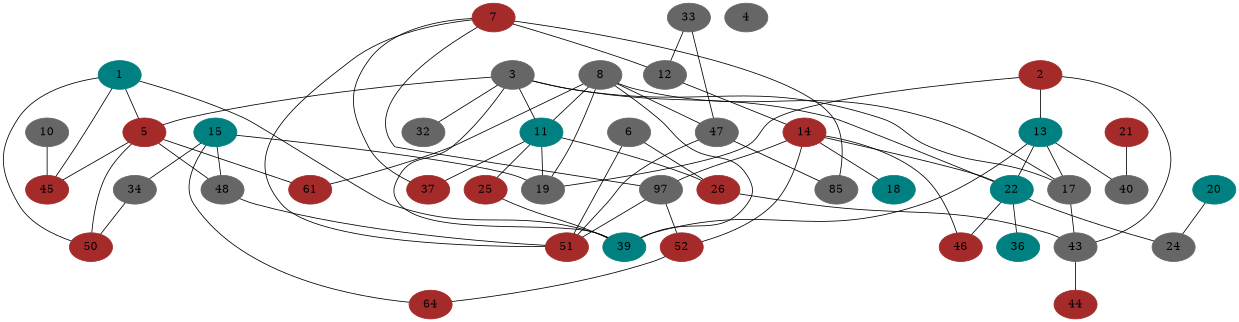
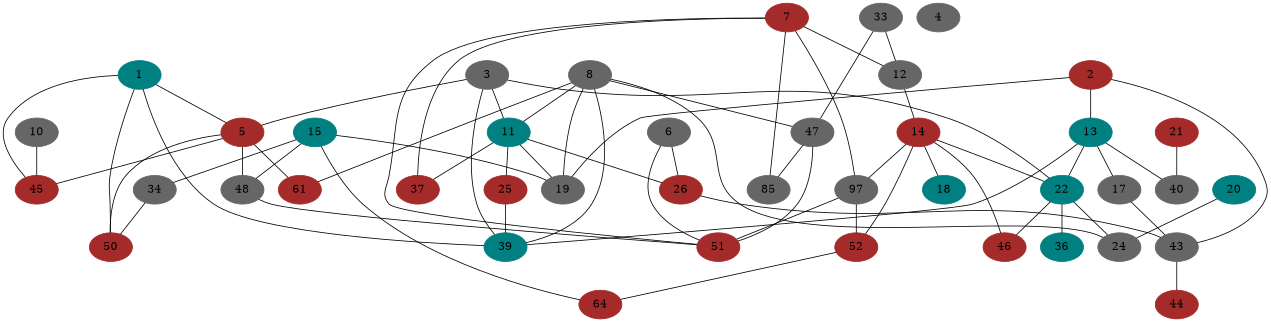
(759, 96) -> none
(855, 103) -> (823, 225)
(423, 132) -> none
